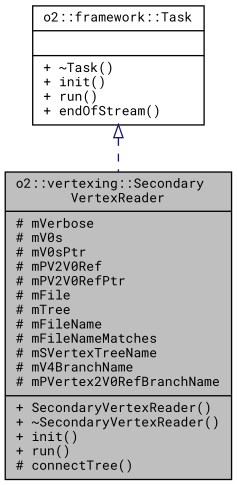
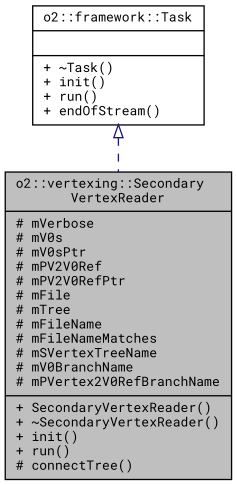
(75, 368) -> (75, 368)
